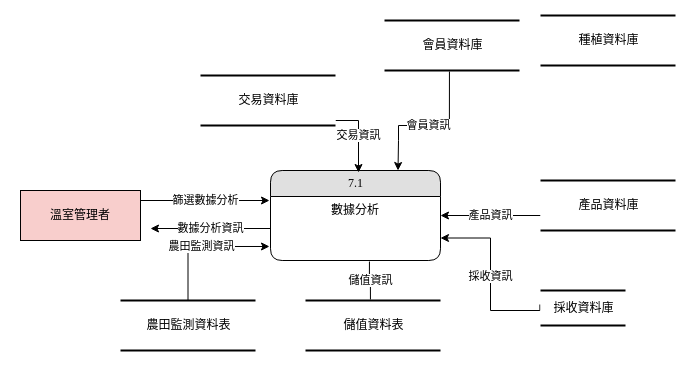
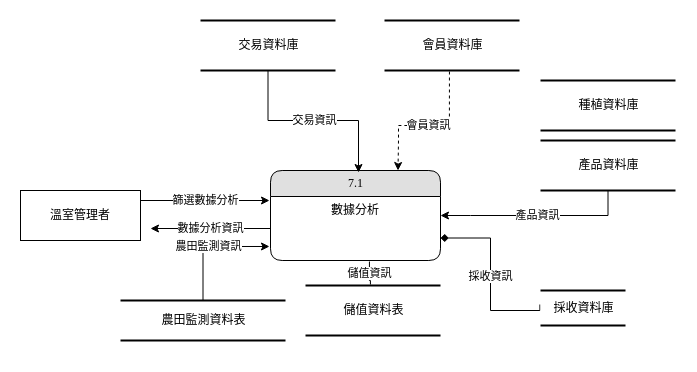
(608, 41) -> (608, 106)
(449, 97) -> (449, 97)
(268, 101) -> (268, 46)
(608, 206) -> (608, 166)
(81, 216) -> (81, 216)
(449, 238) -> (449, 238)
(188, 326) -> (203, 321)
(373, 326) -> (373, 311)
